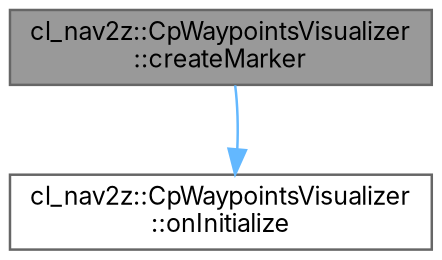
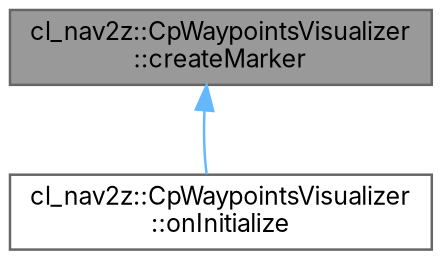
(238, 117) -> (204, 142)
